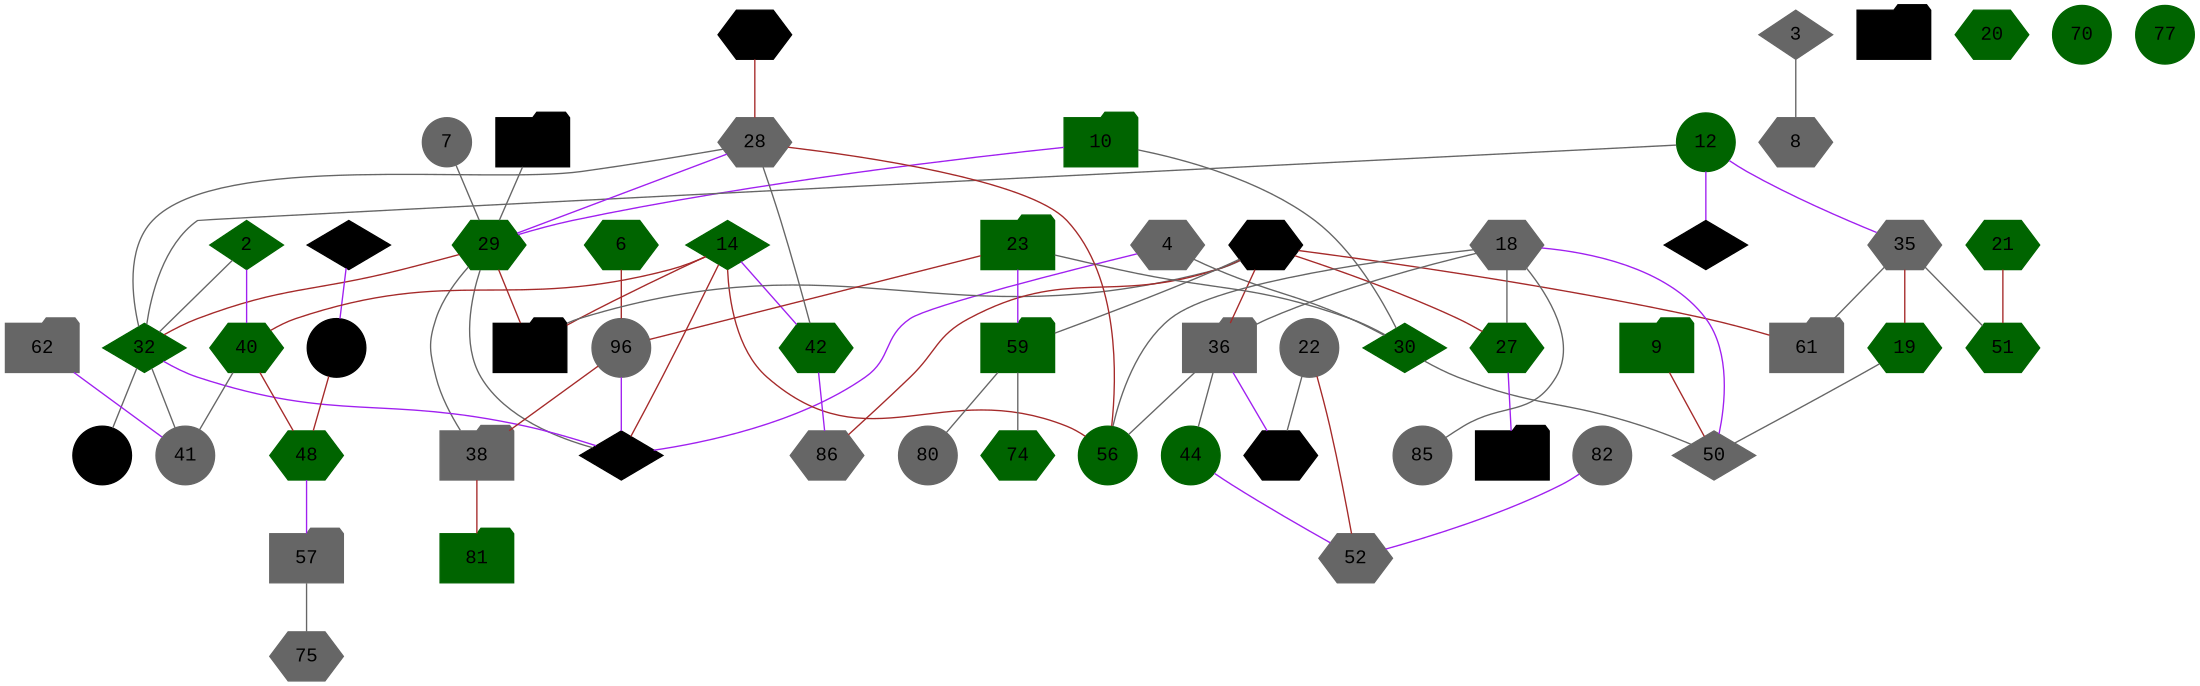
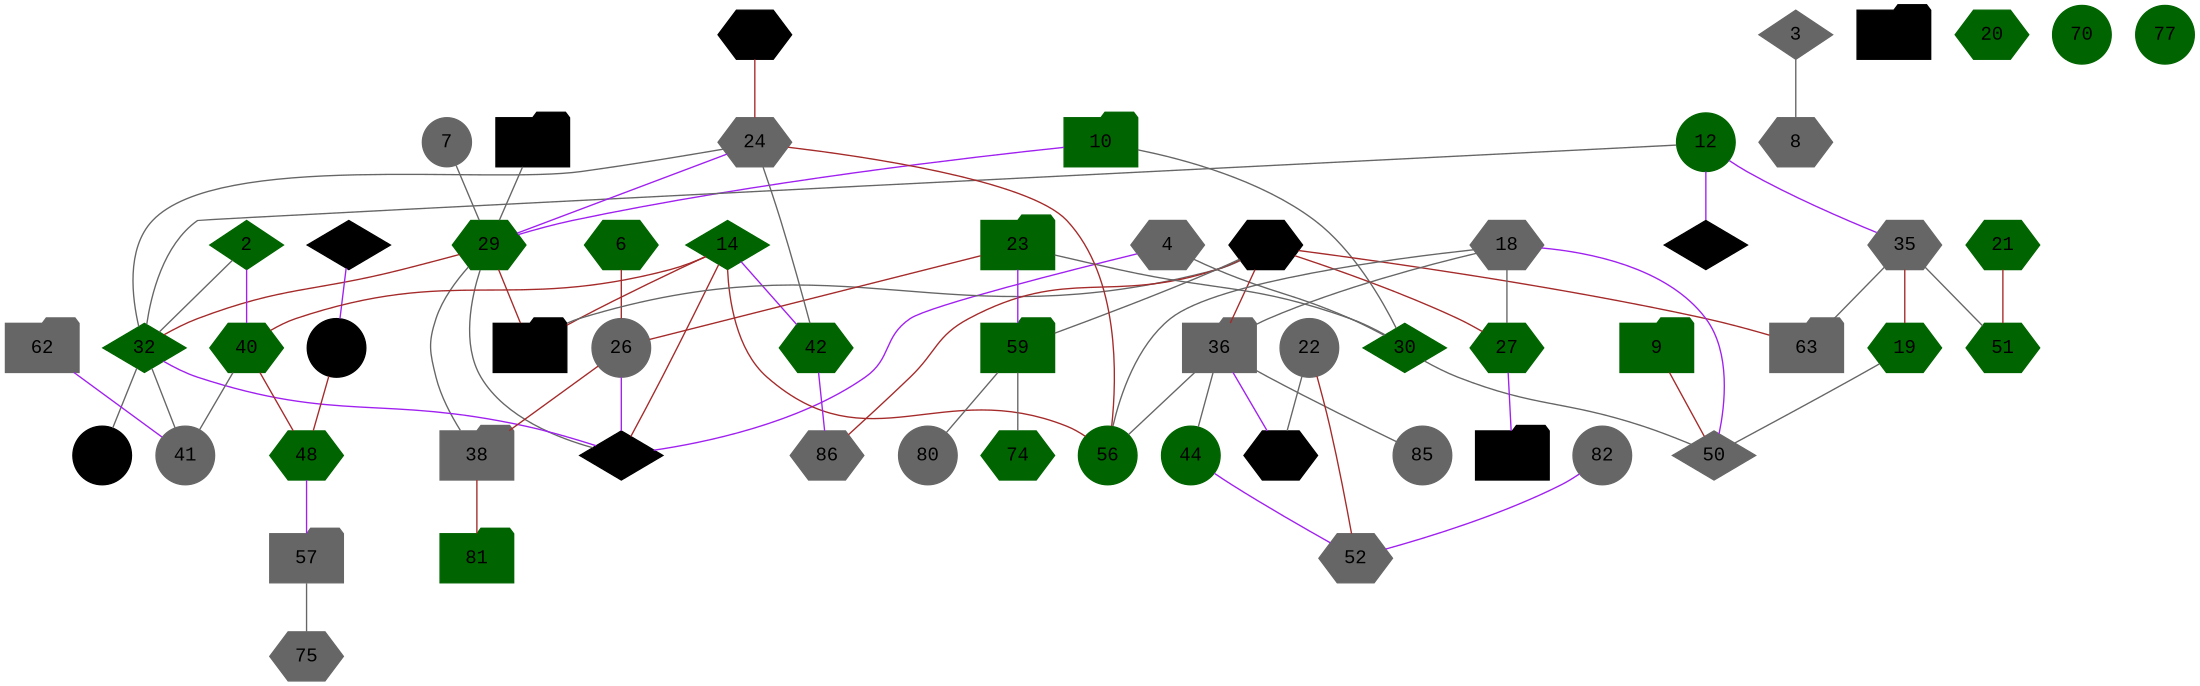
(755, 142) -> (755, 142)
(621, 348) -> (621, 348)
(1807, 348) -> (1807, 348)
(1553, 381) -> (1337, 412)
